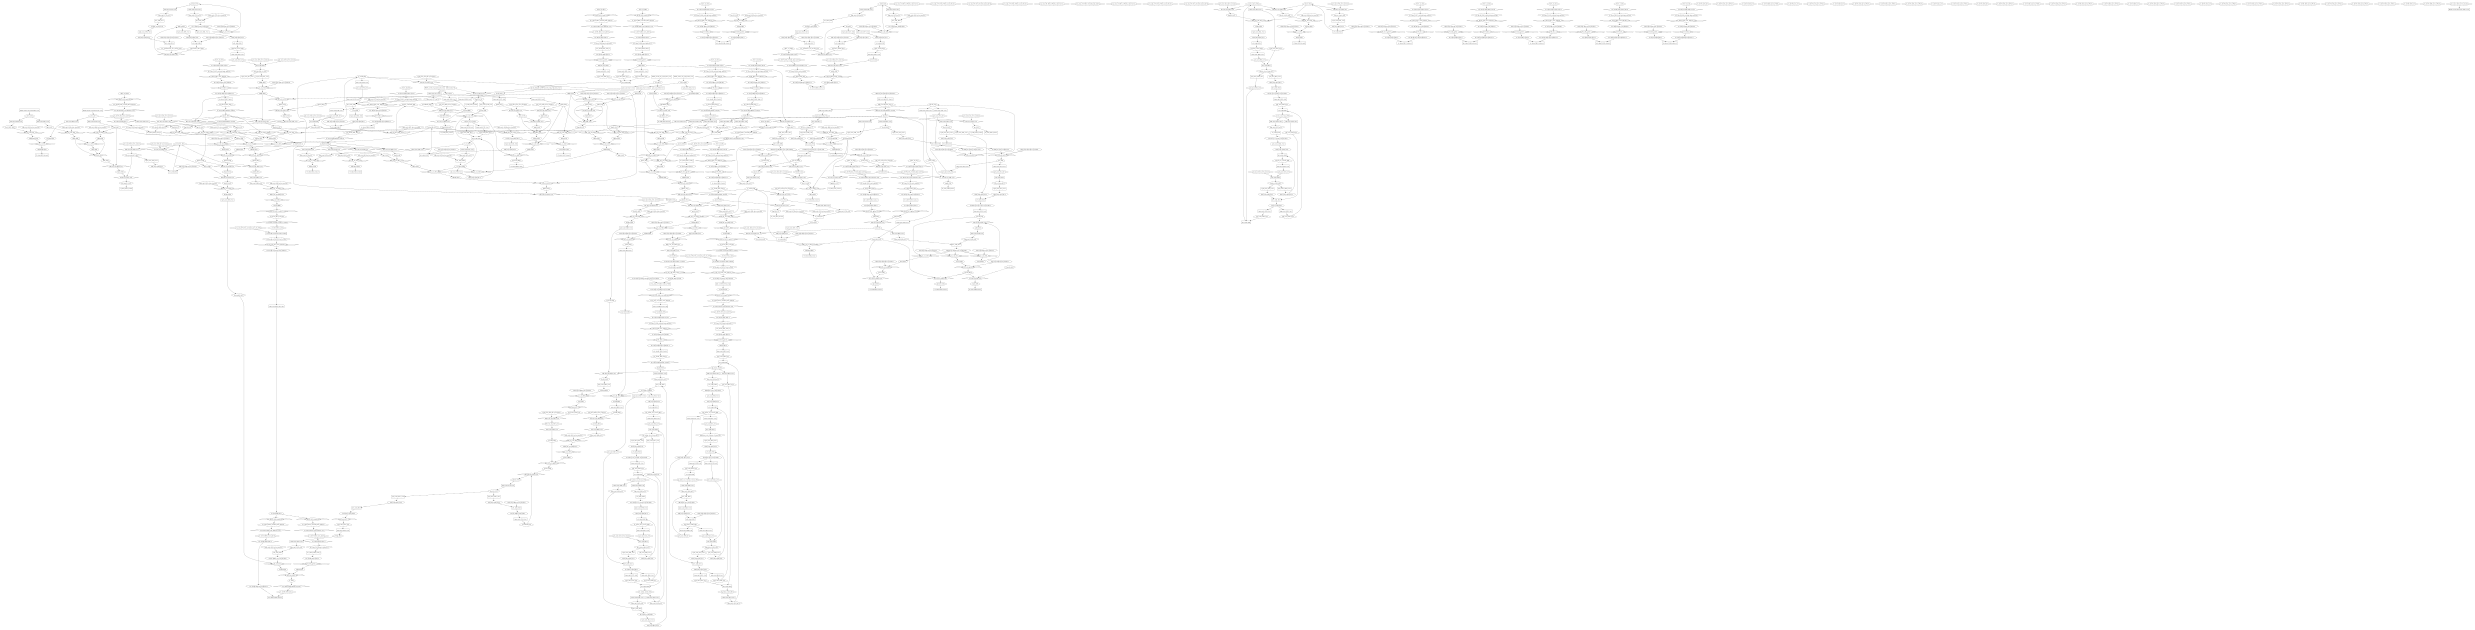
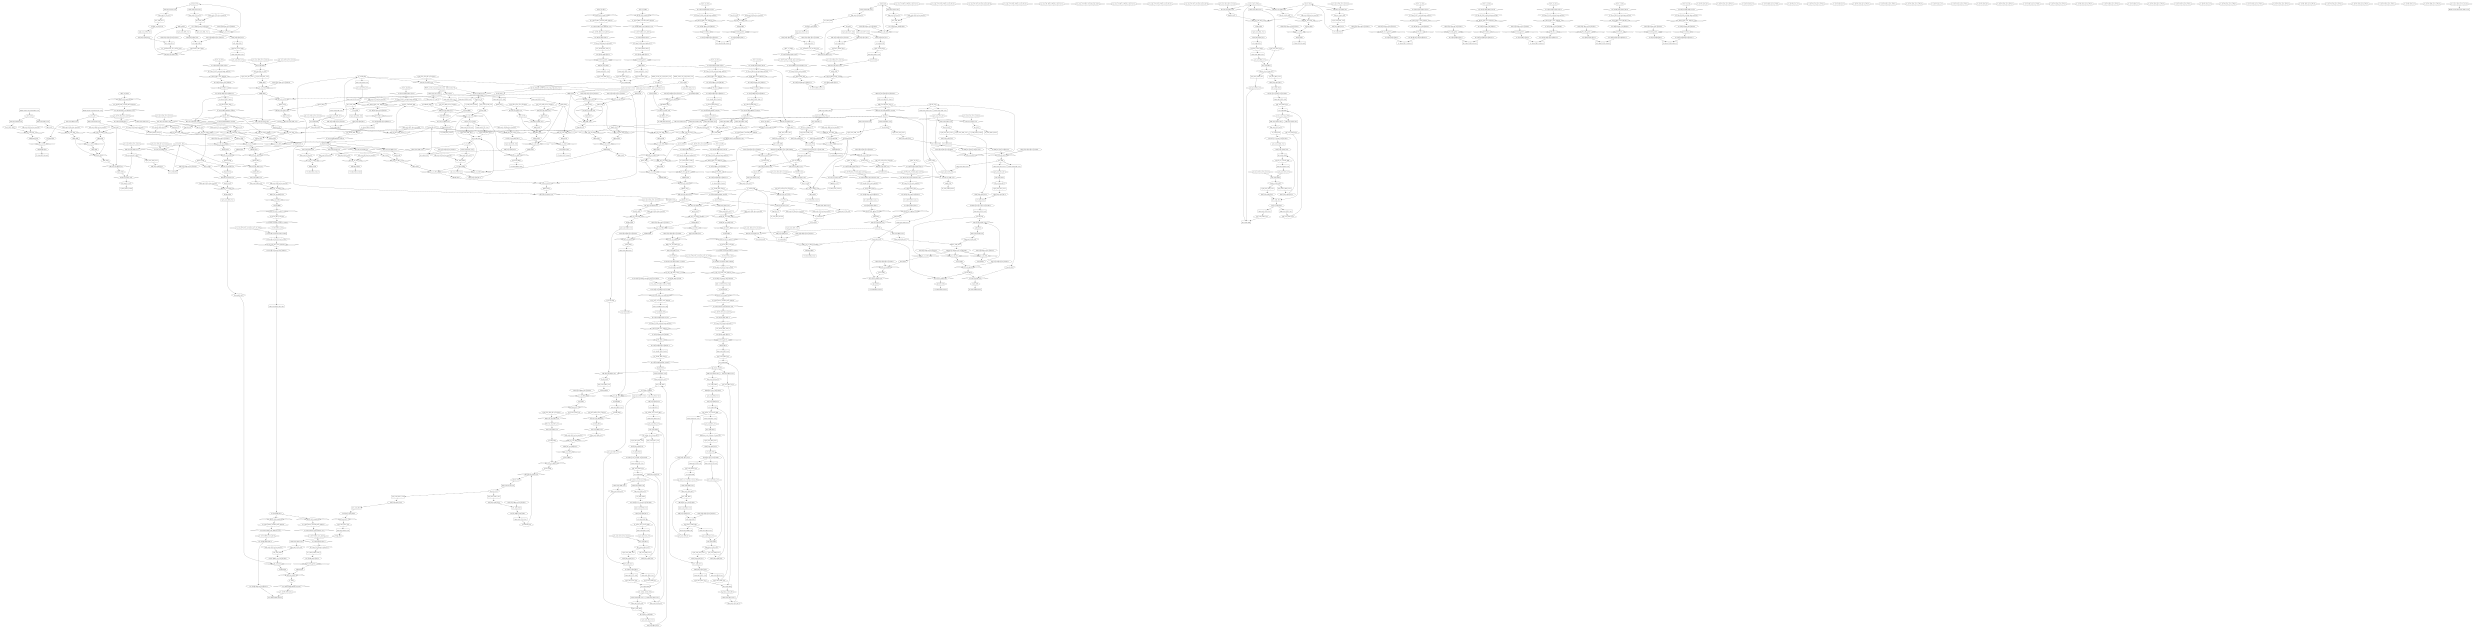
none -> (1014, 166)
